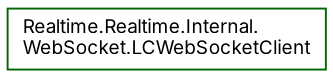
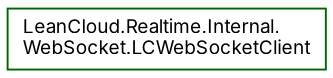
(167, 39) -> (167, 39)
